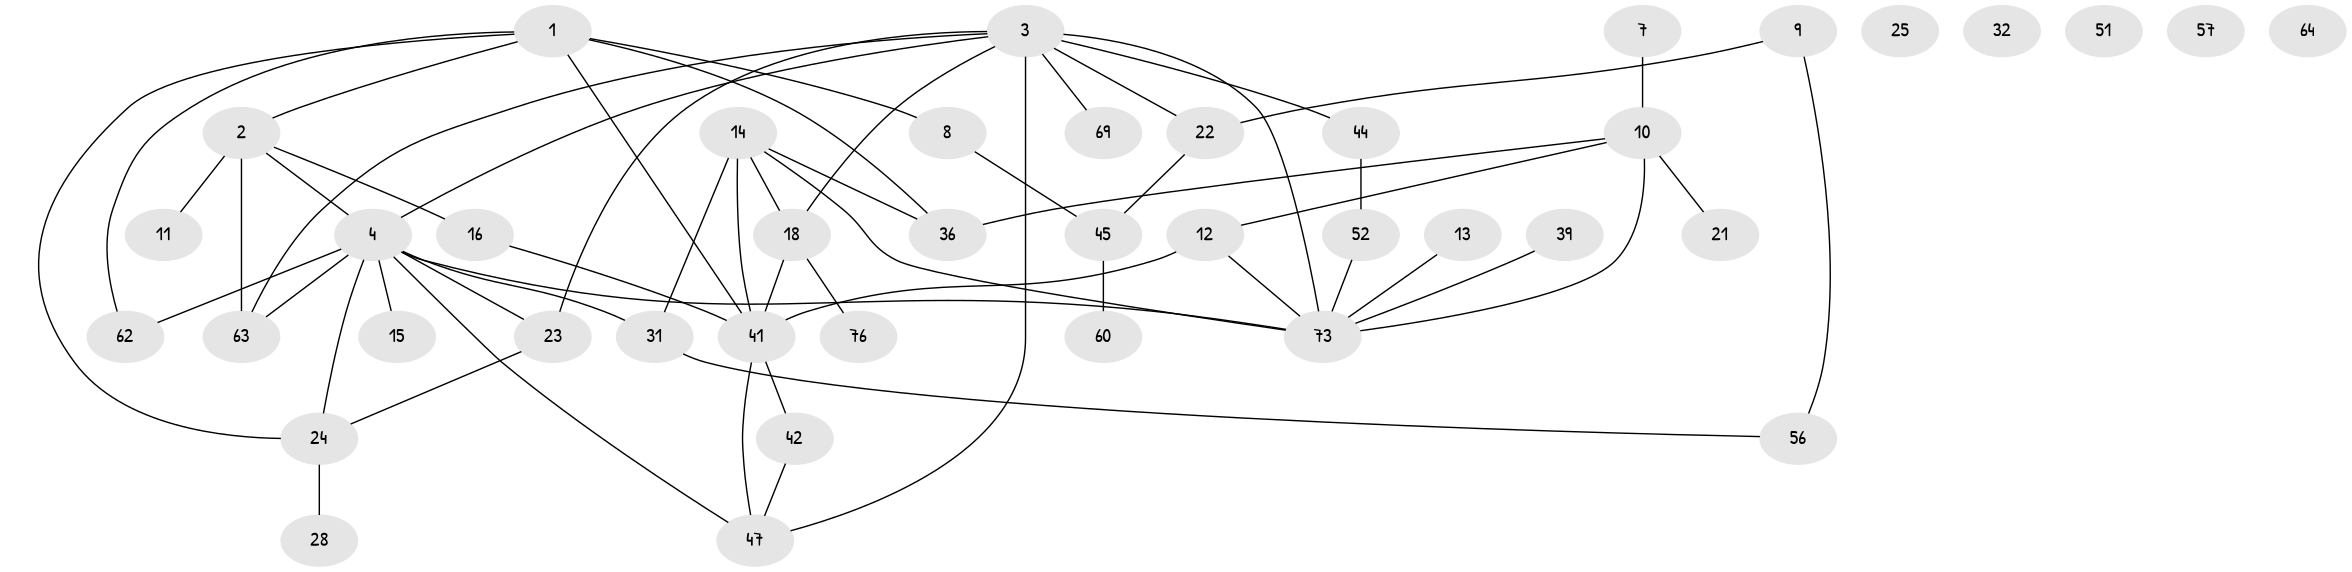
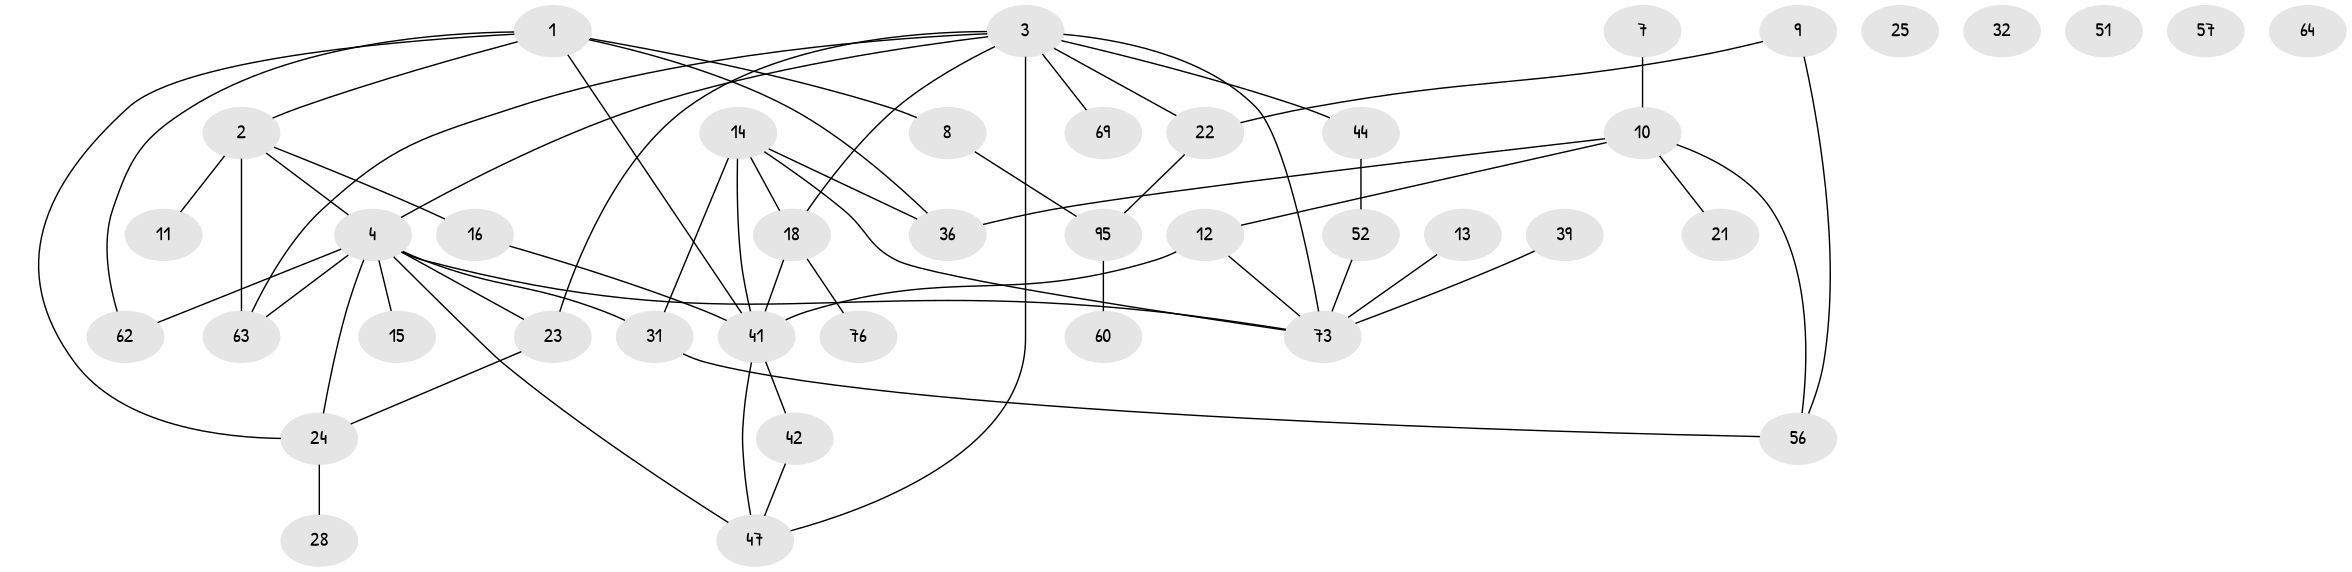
(1103, 235) -> (1103, 235)
(1544, 294) -> (1791, 252)
